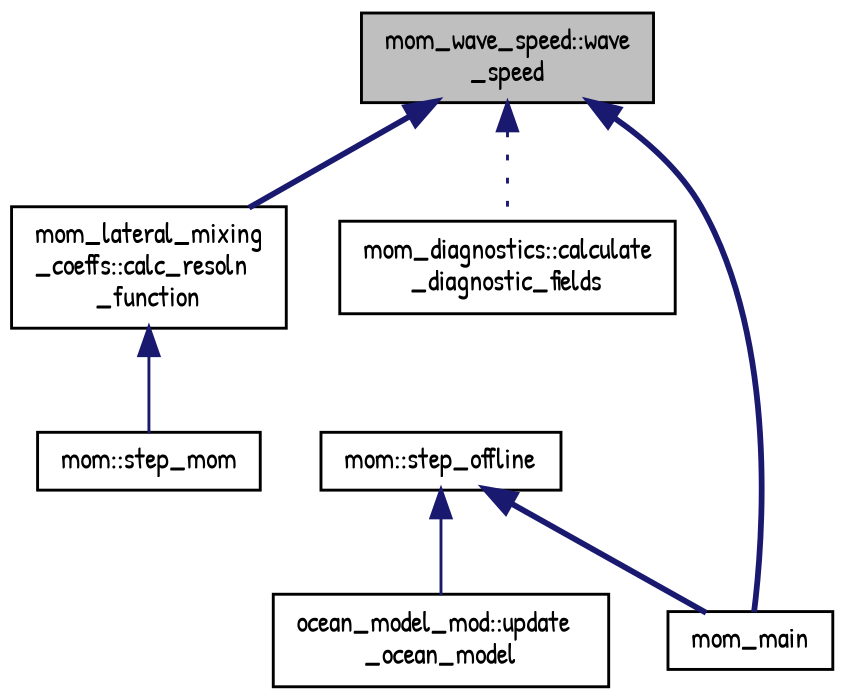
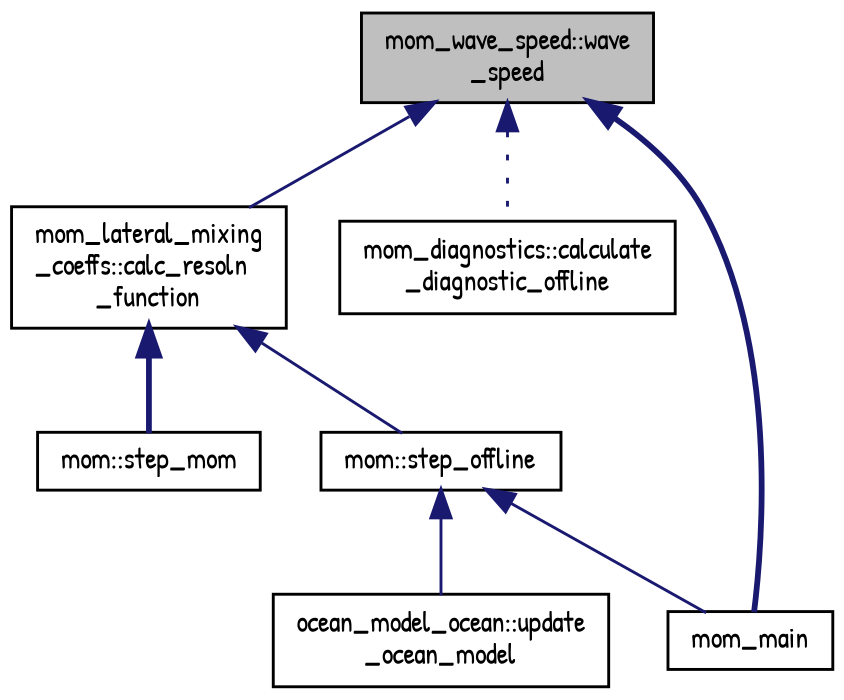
(329, 162) -> (329, 162)
(507, 267) -> (507, 267)
none -> (332, 388)
(149, 395) -> (149, 395)
(609, 558) -> (609, 558)
(441, 641) -> (441, 641)
